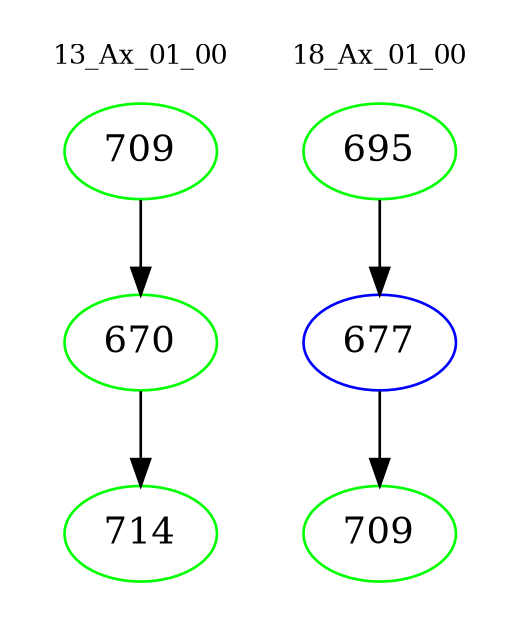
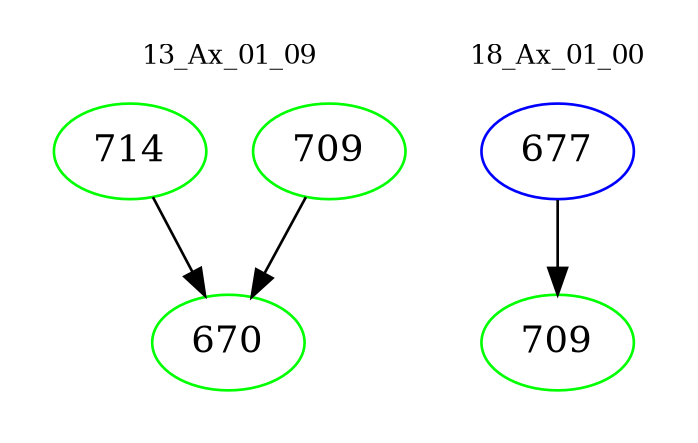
(141, 57) -> (230, 57)
(380, 151) -> none
(141, 425) -> (173, 235)
